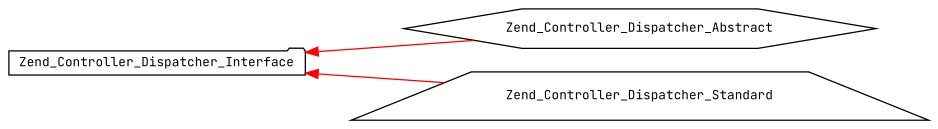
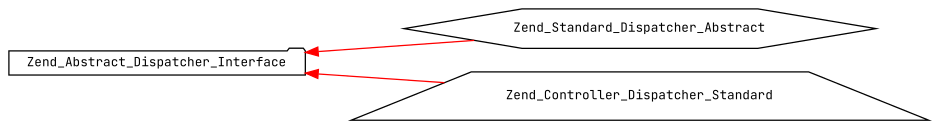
(640, 29) -> (640, 29)
(157, 63) -> (157, 63)
